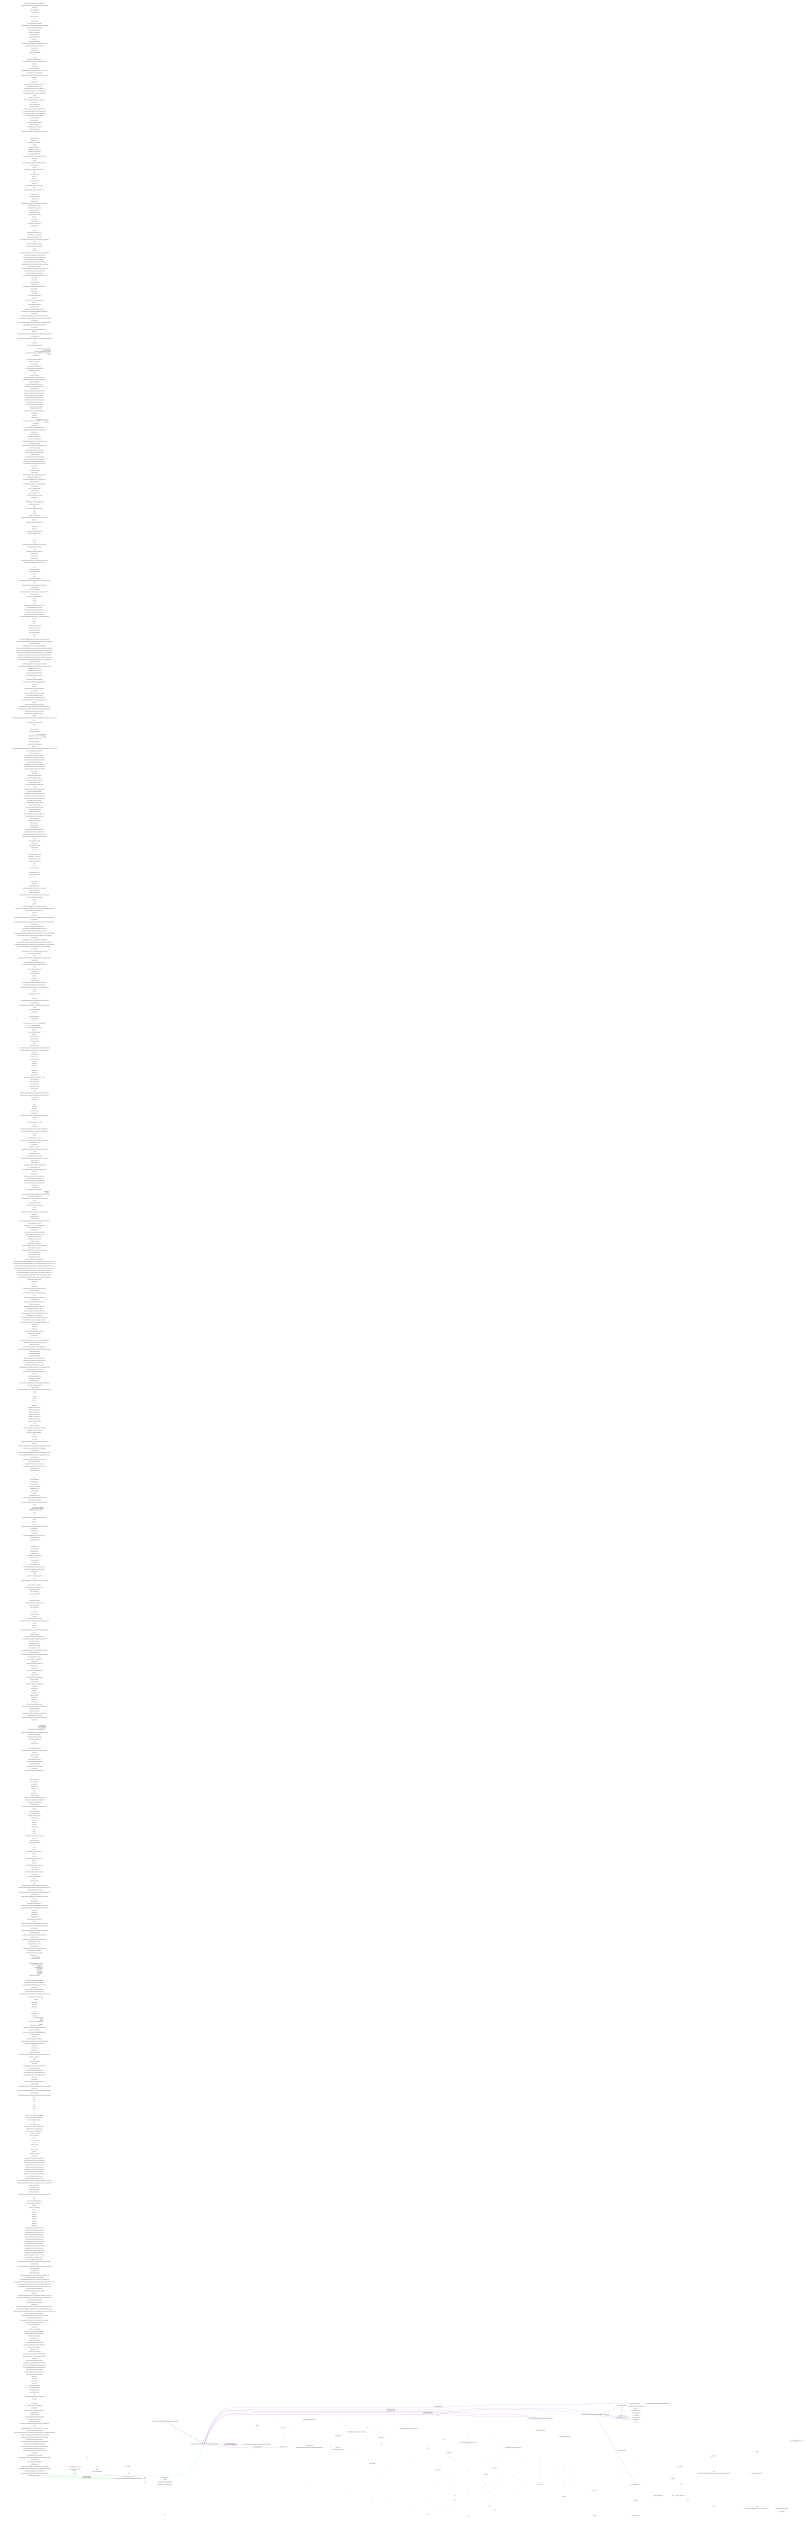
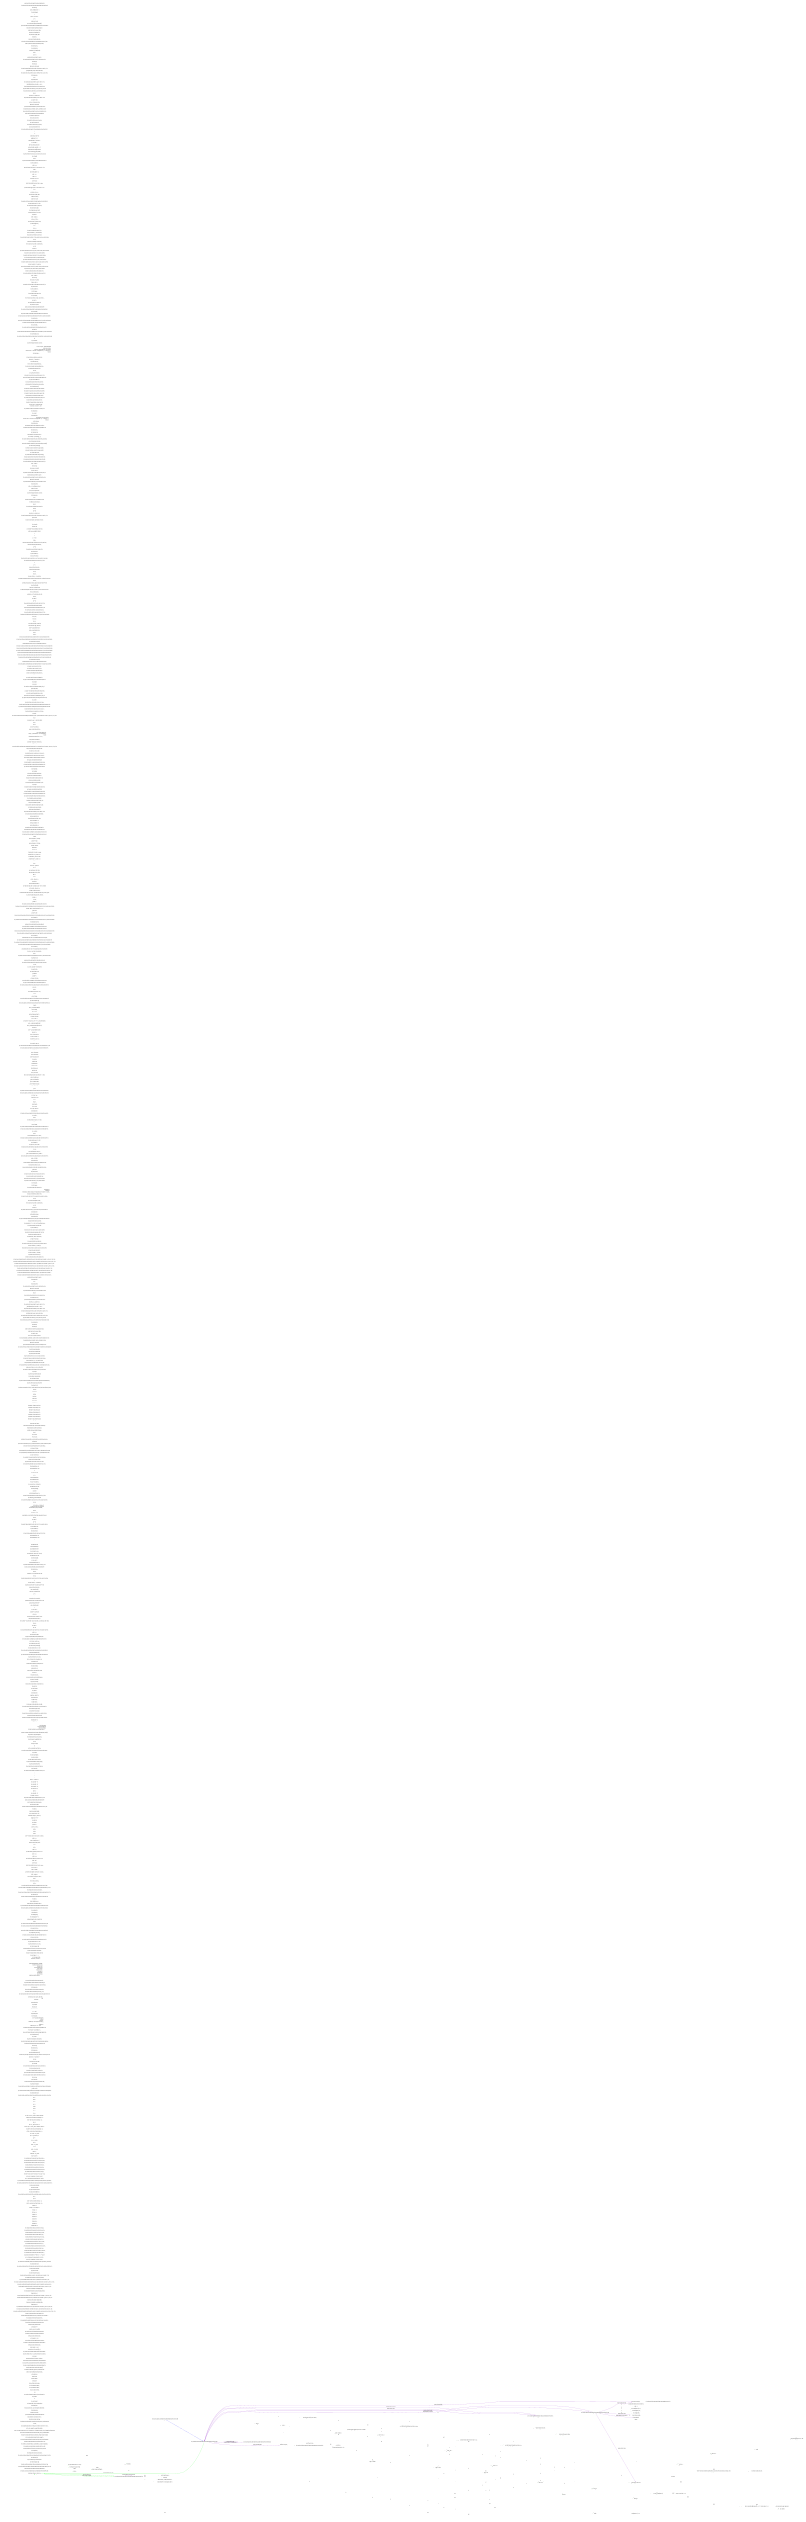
(34, 35) -> none
none -> (34, 1619)
(34, 2341) -> none
